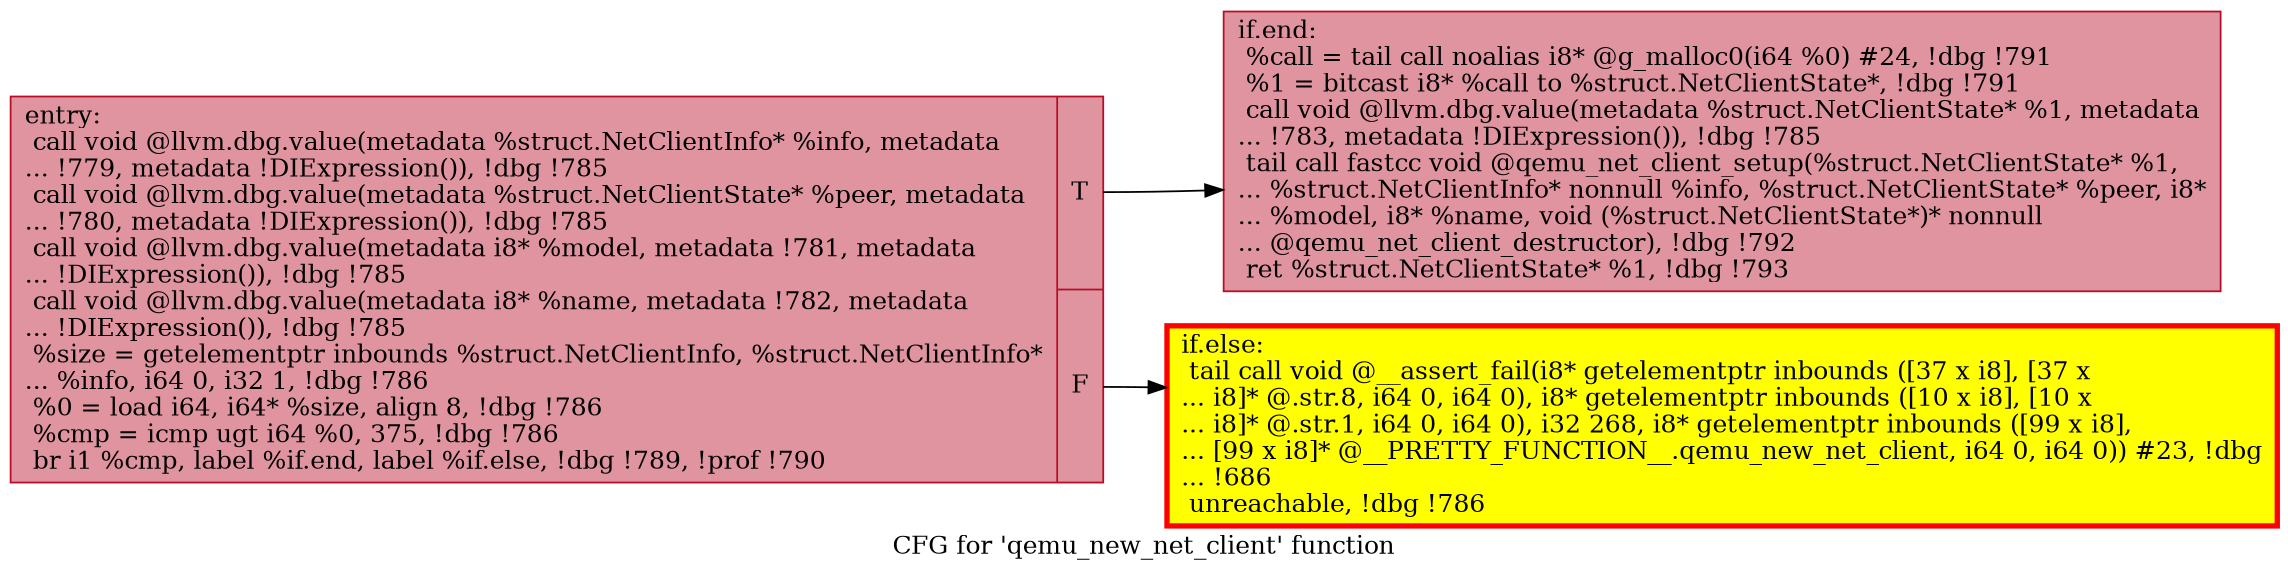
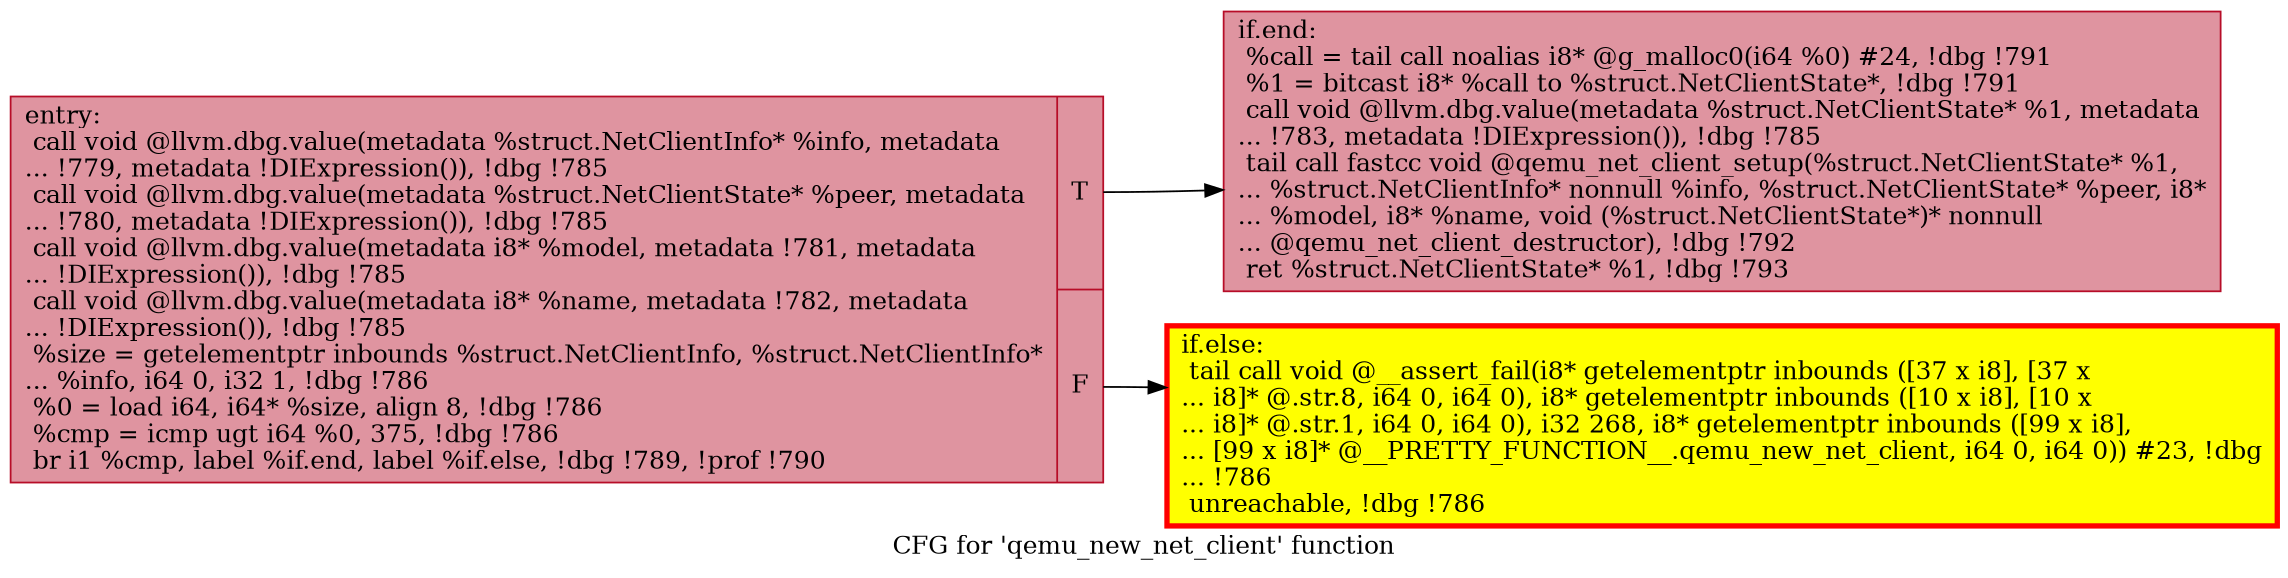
(1227, 478) -> (1227, 478)
